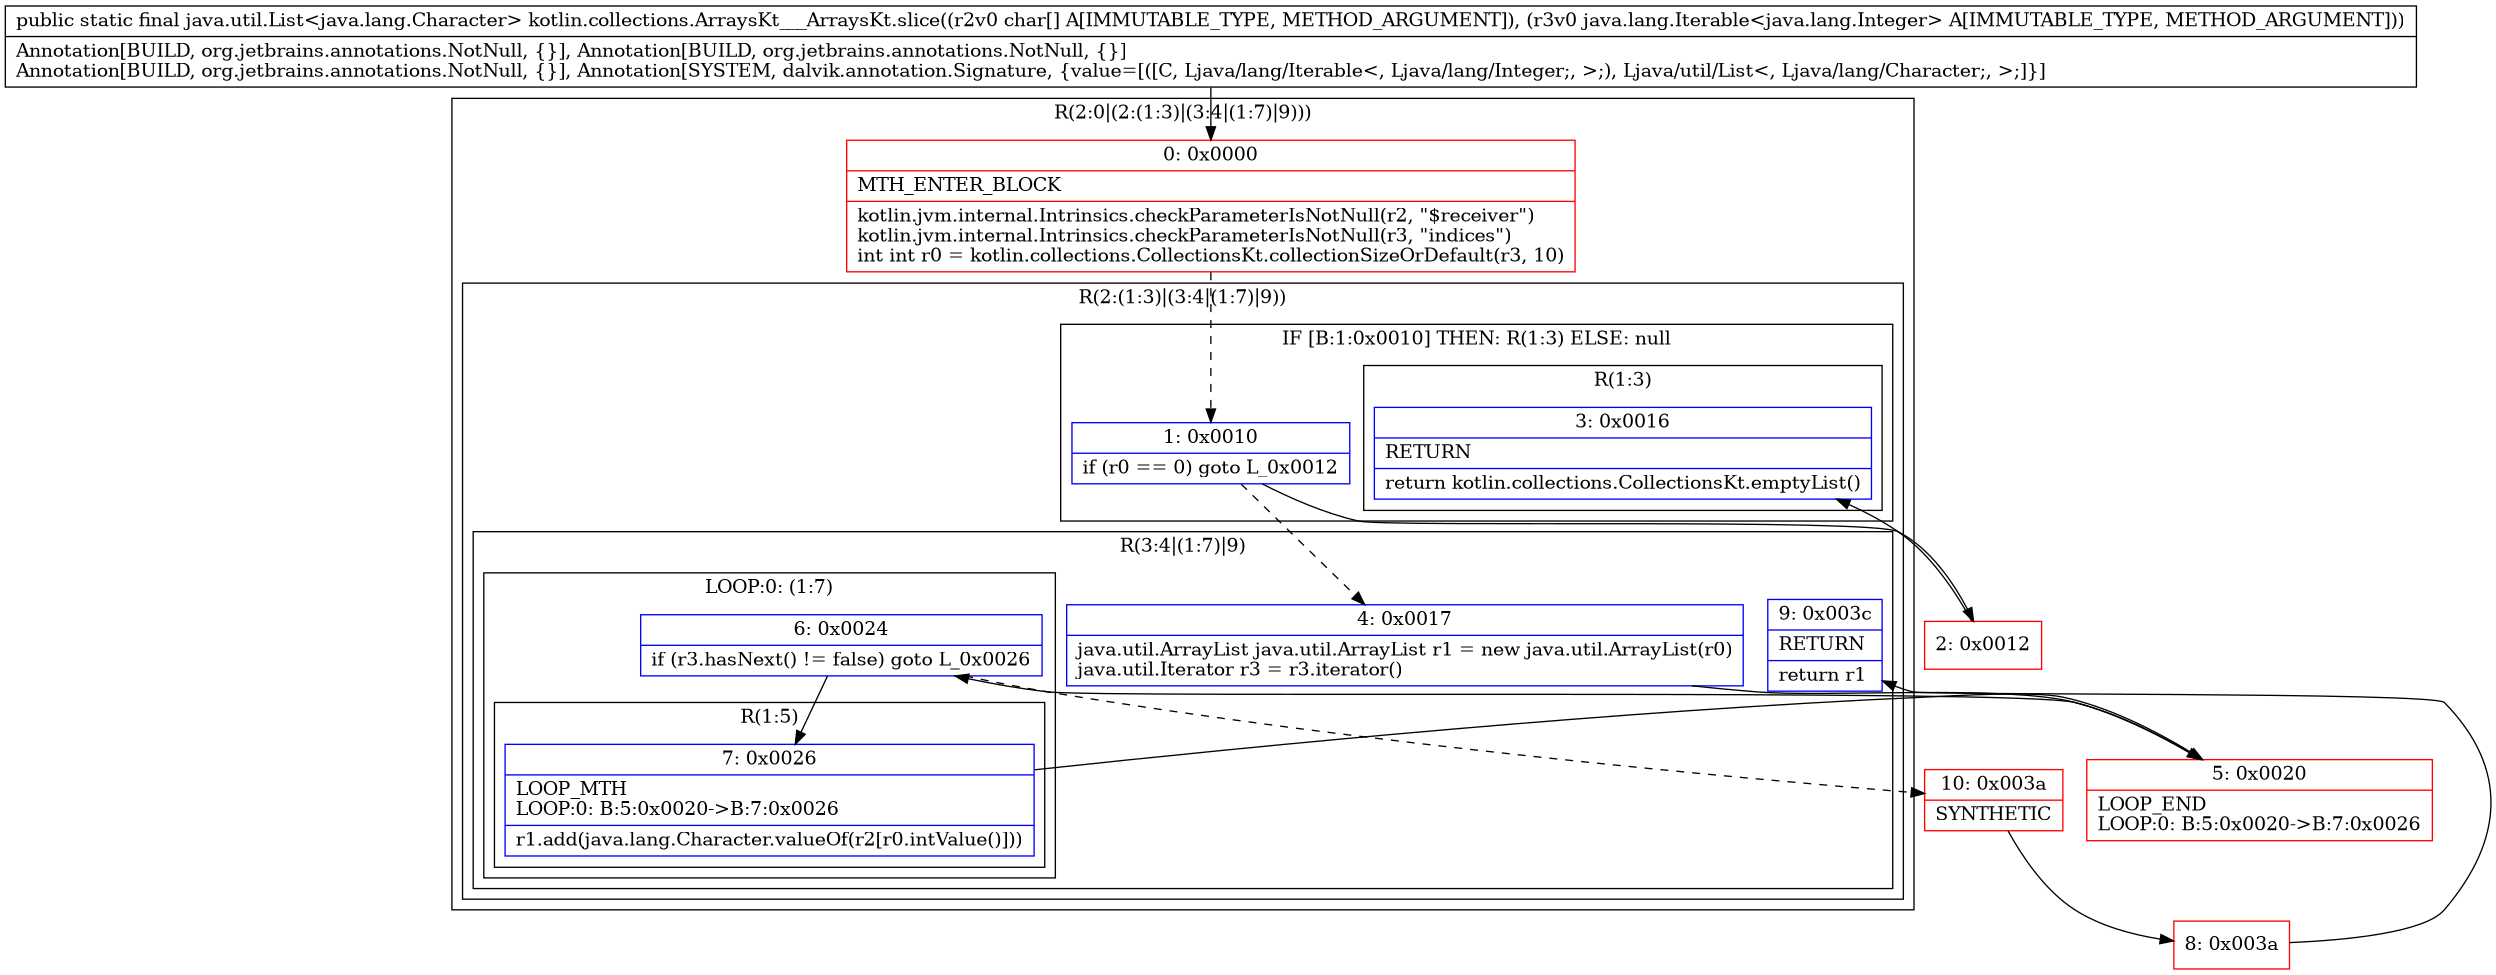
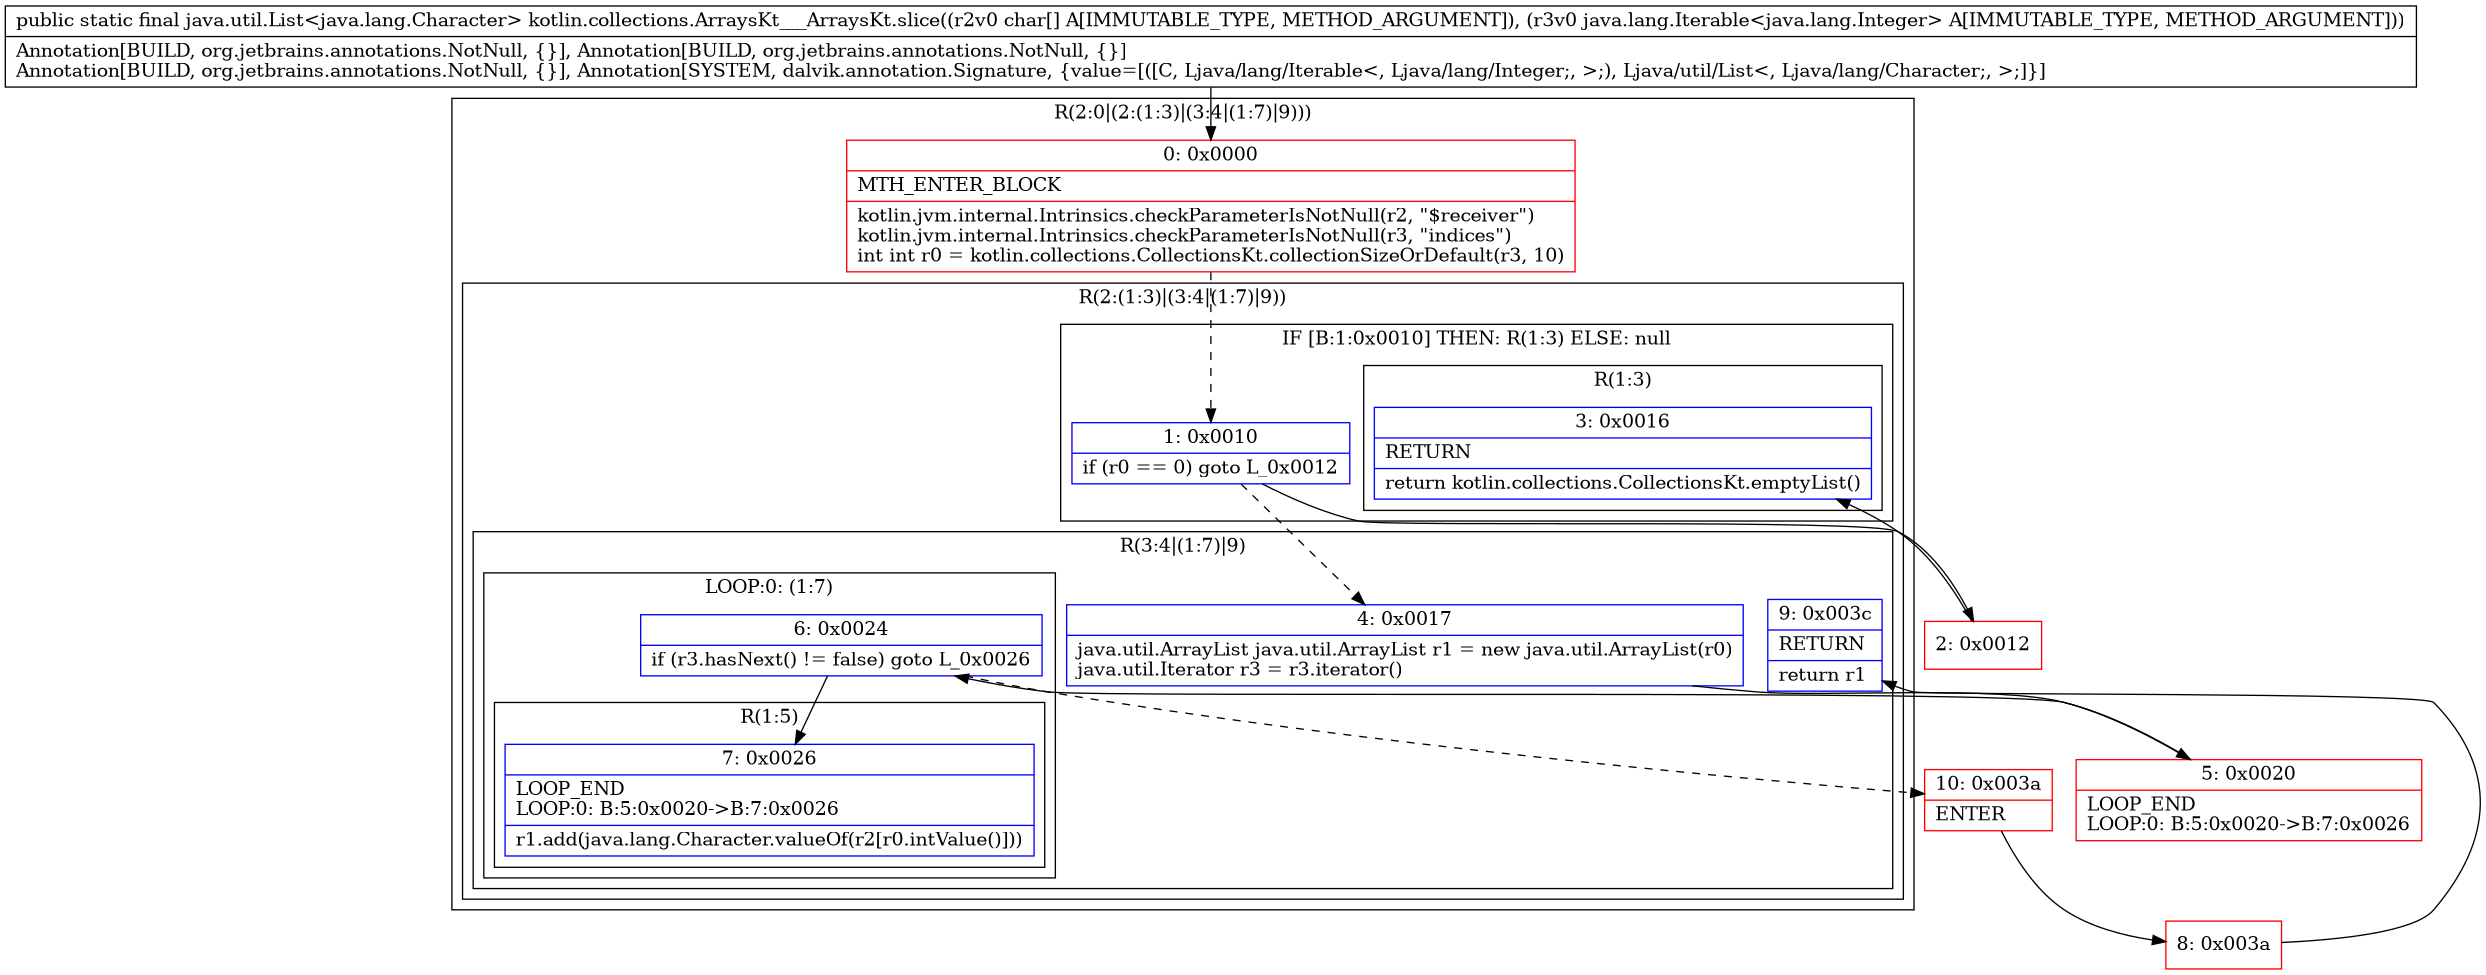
(1618, 716) -> none
(572, 790) -> (570, 790)
(1994, 815) -> (1970, 815)
